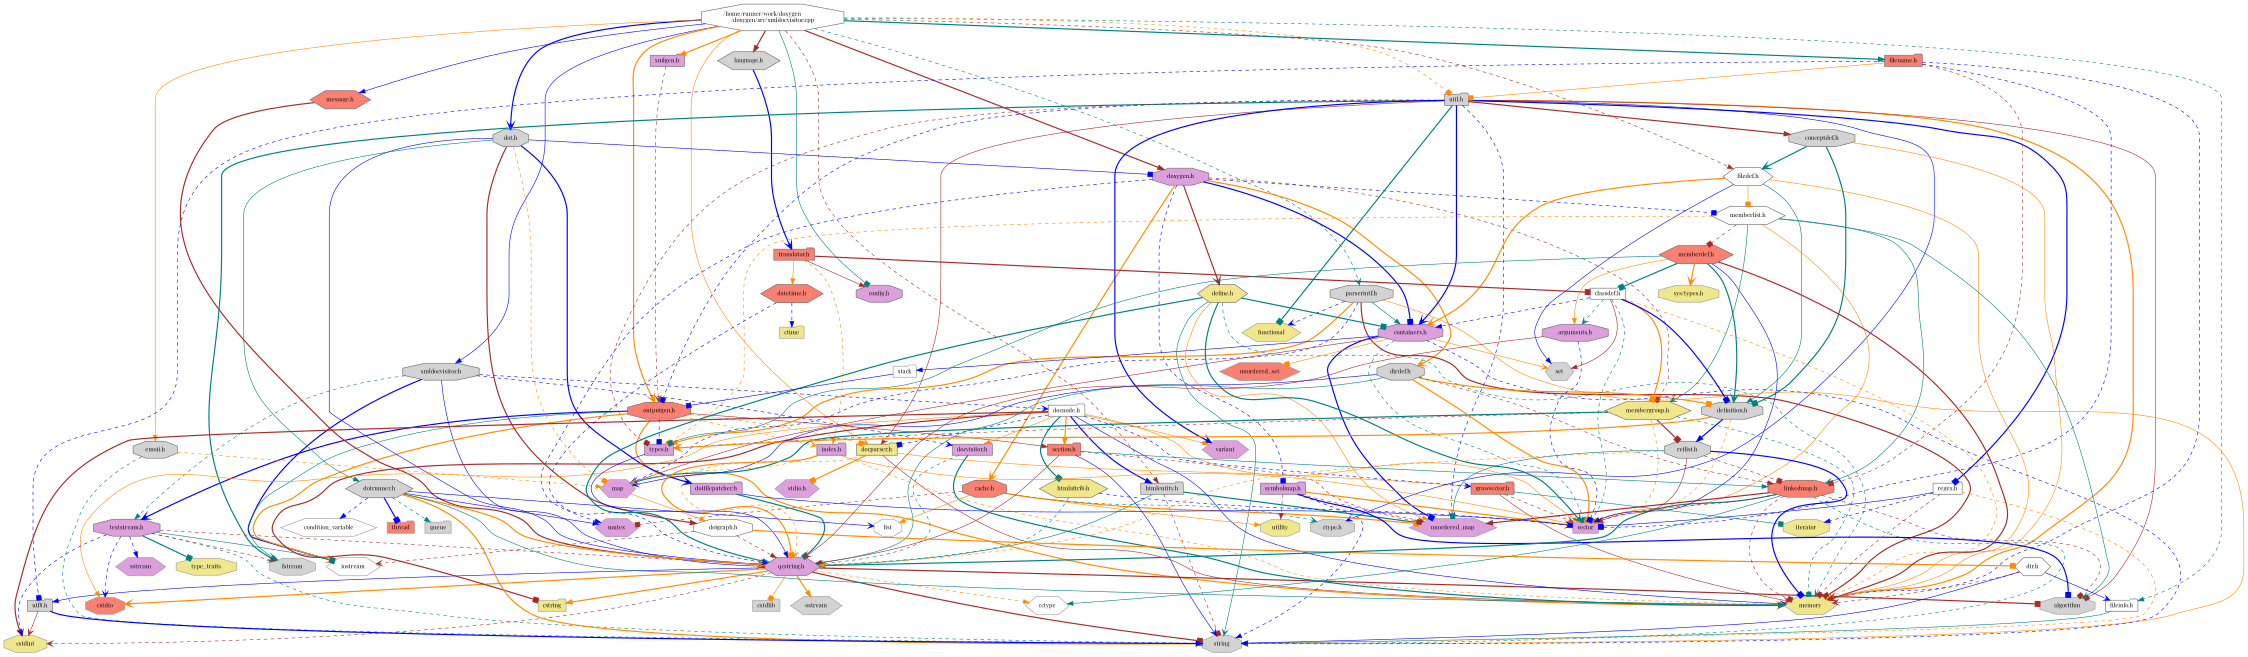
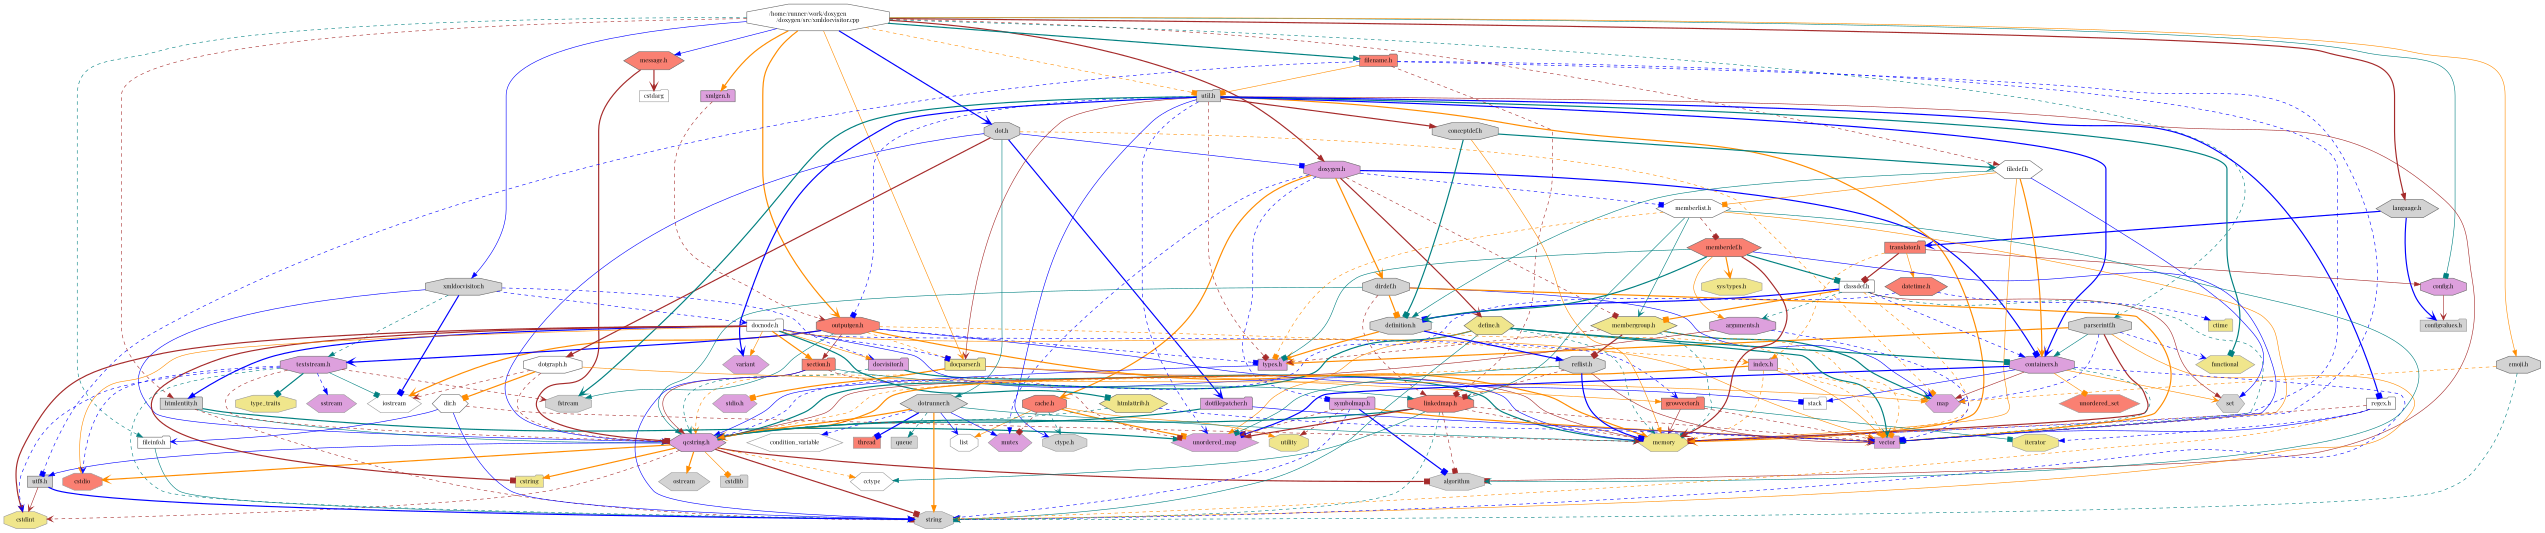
none -> (654, 96)
none -> (2443, 326)
(828, 384) -> (1222, 370)
(665, 506) -> (1252, 382)
